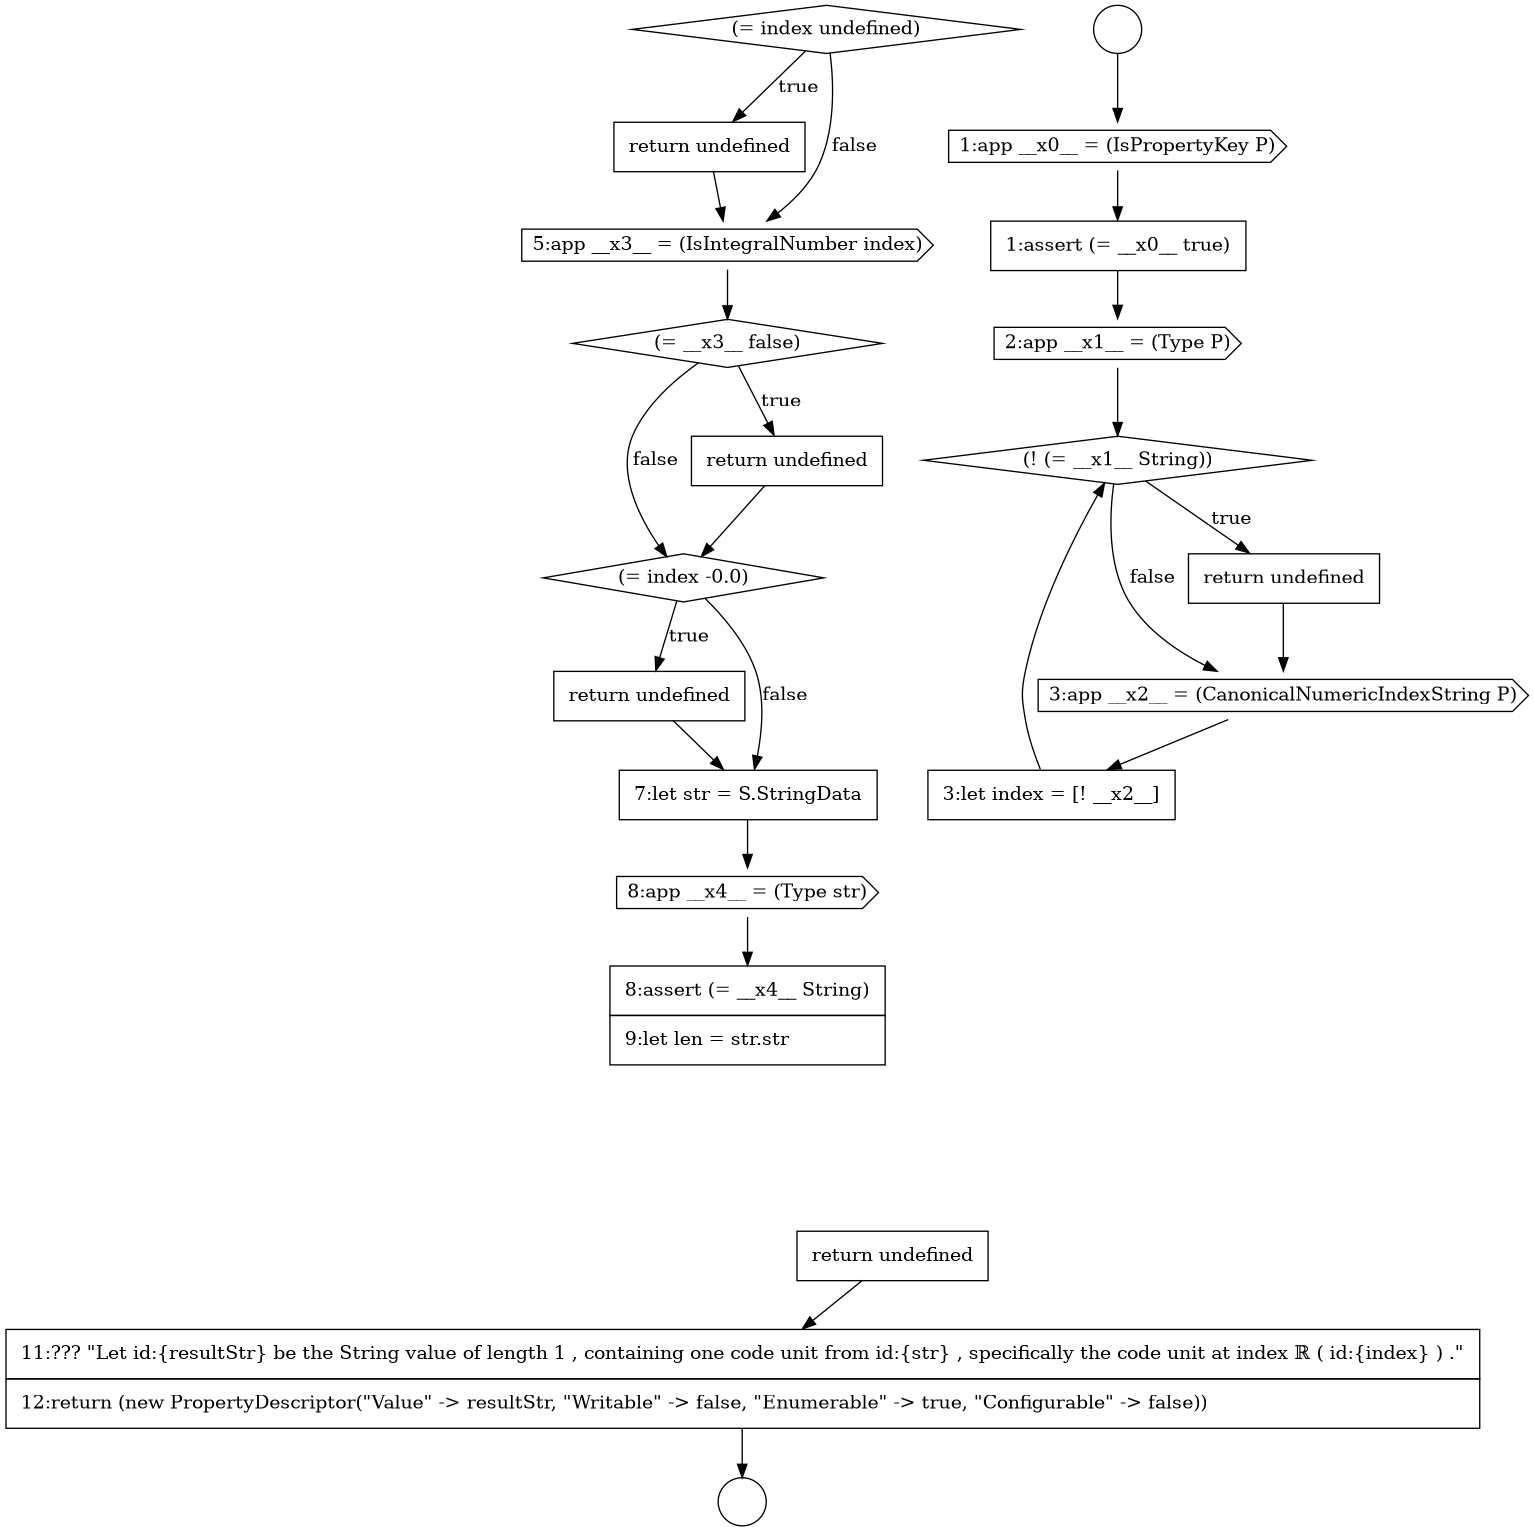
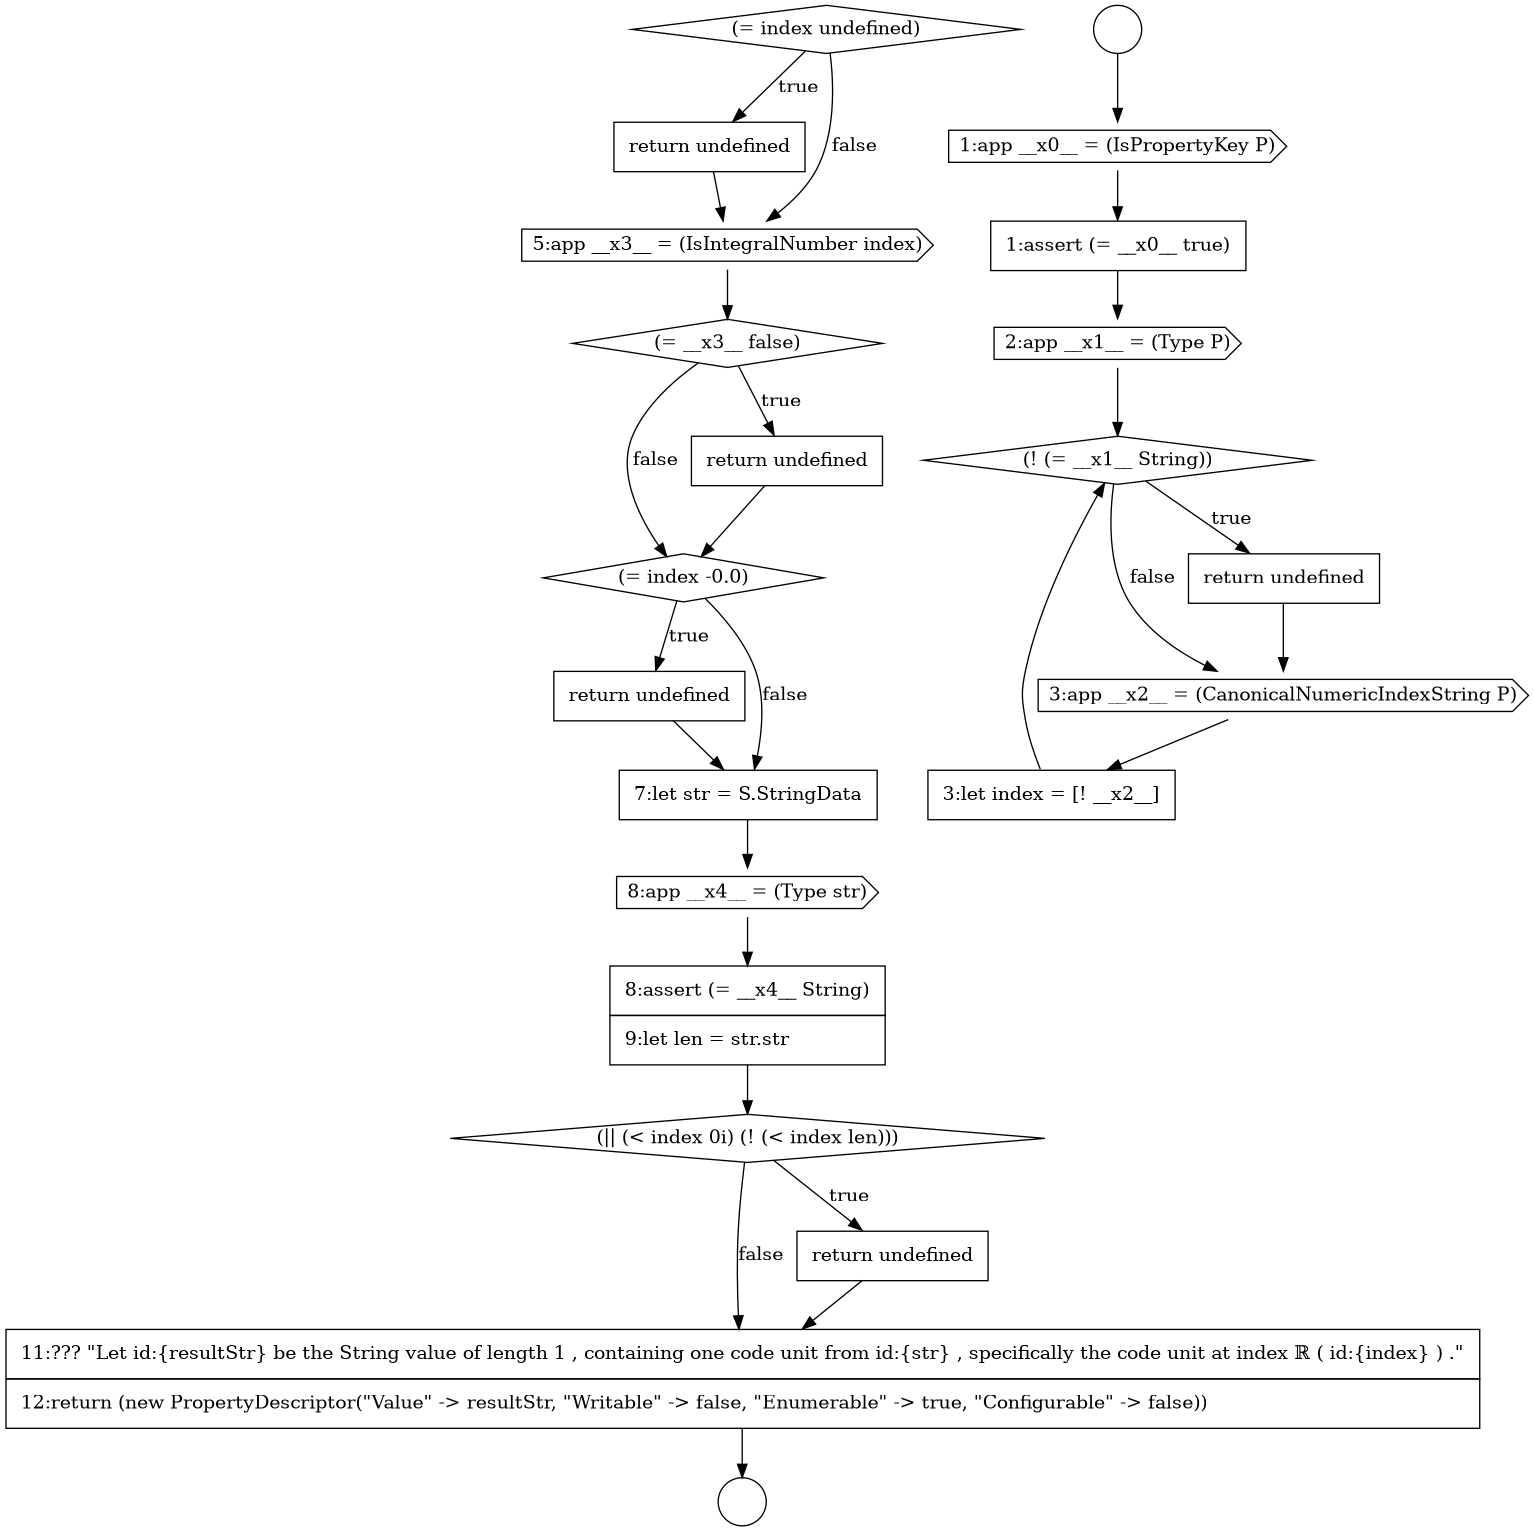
none -> (748, 1138)
